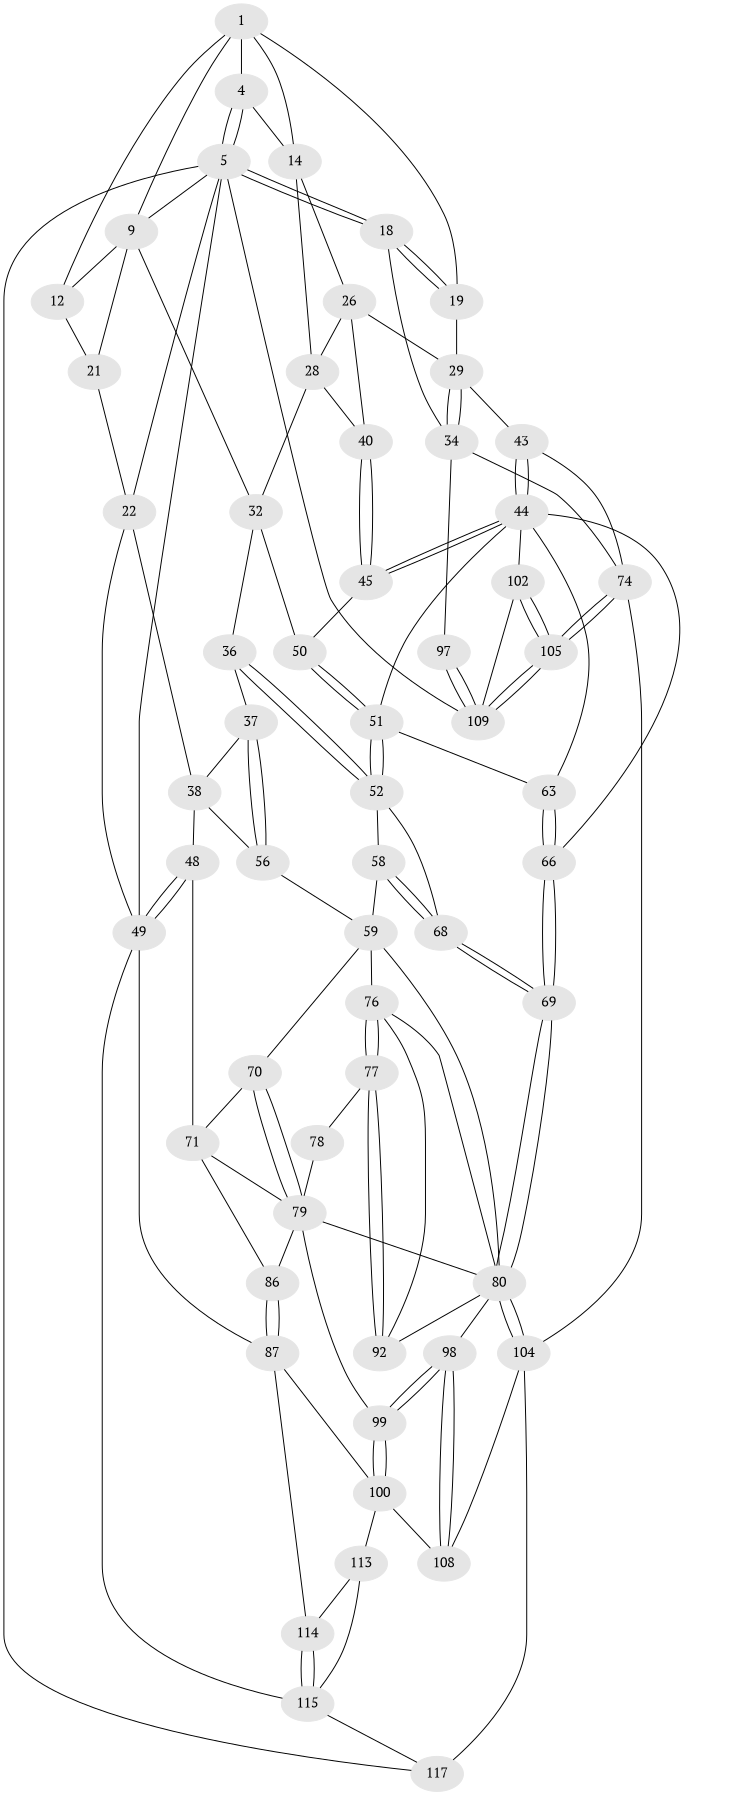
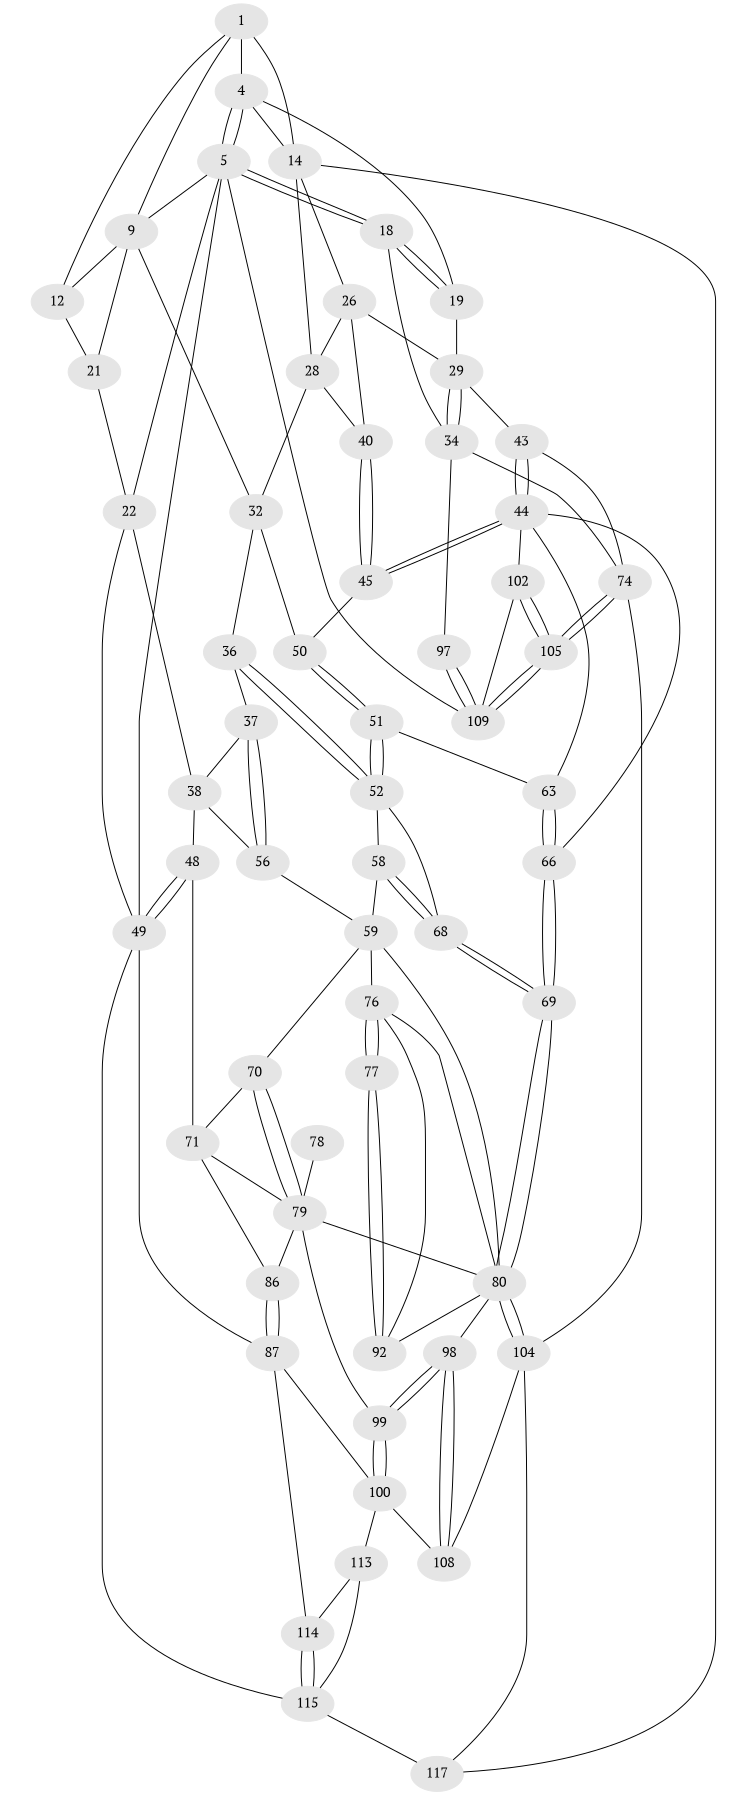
(389, 138) -> (369, 163)
(429, 606) -> none
(4, 1063) -> (716, 908)
(345, 1108) -> none
